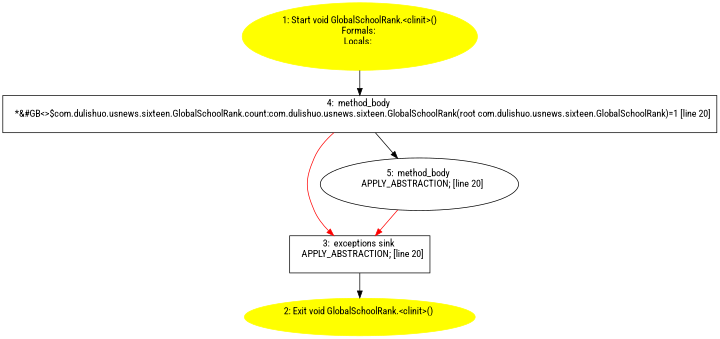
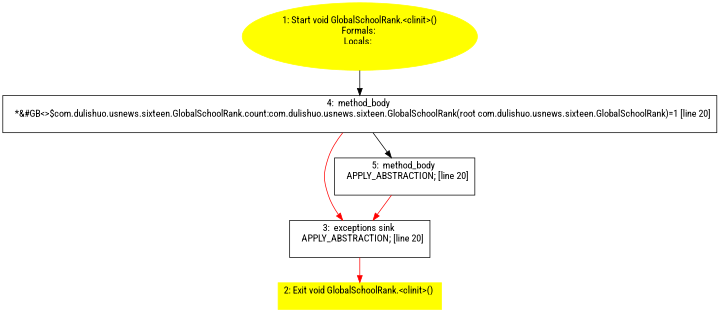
(419, 184) -> (405, 177)
(360, 282) -> (360, 267)
(360, 317) -> (360, 296)
